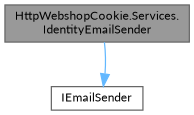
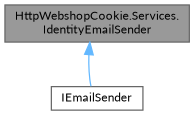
(105, 58) -> (89, 71)
